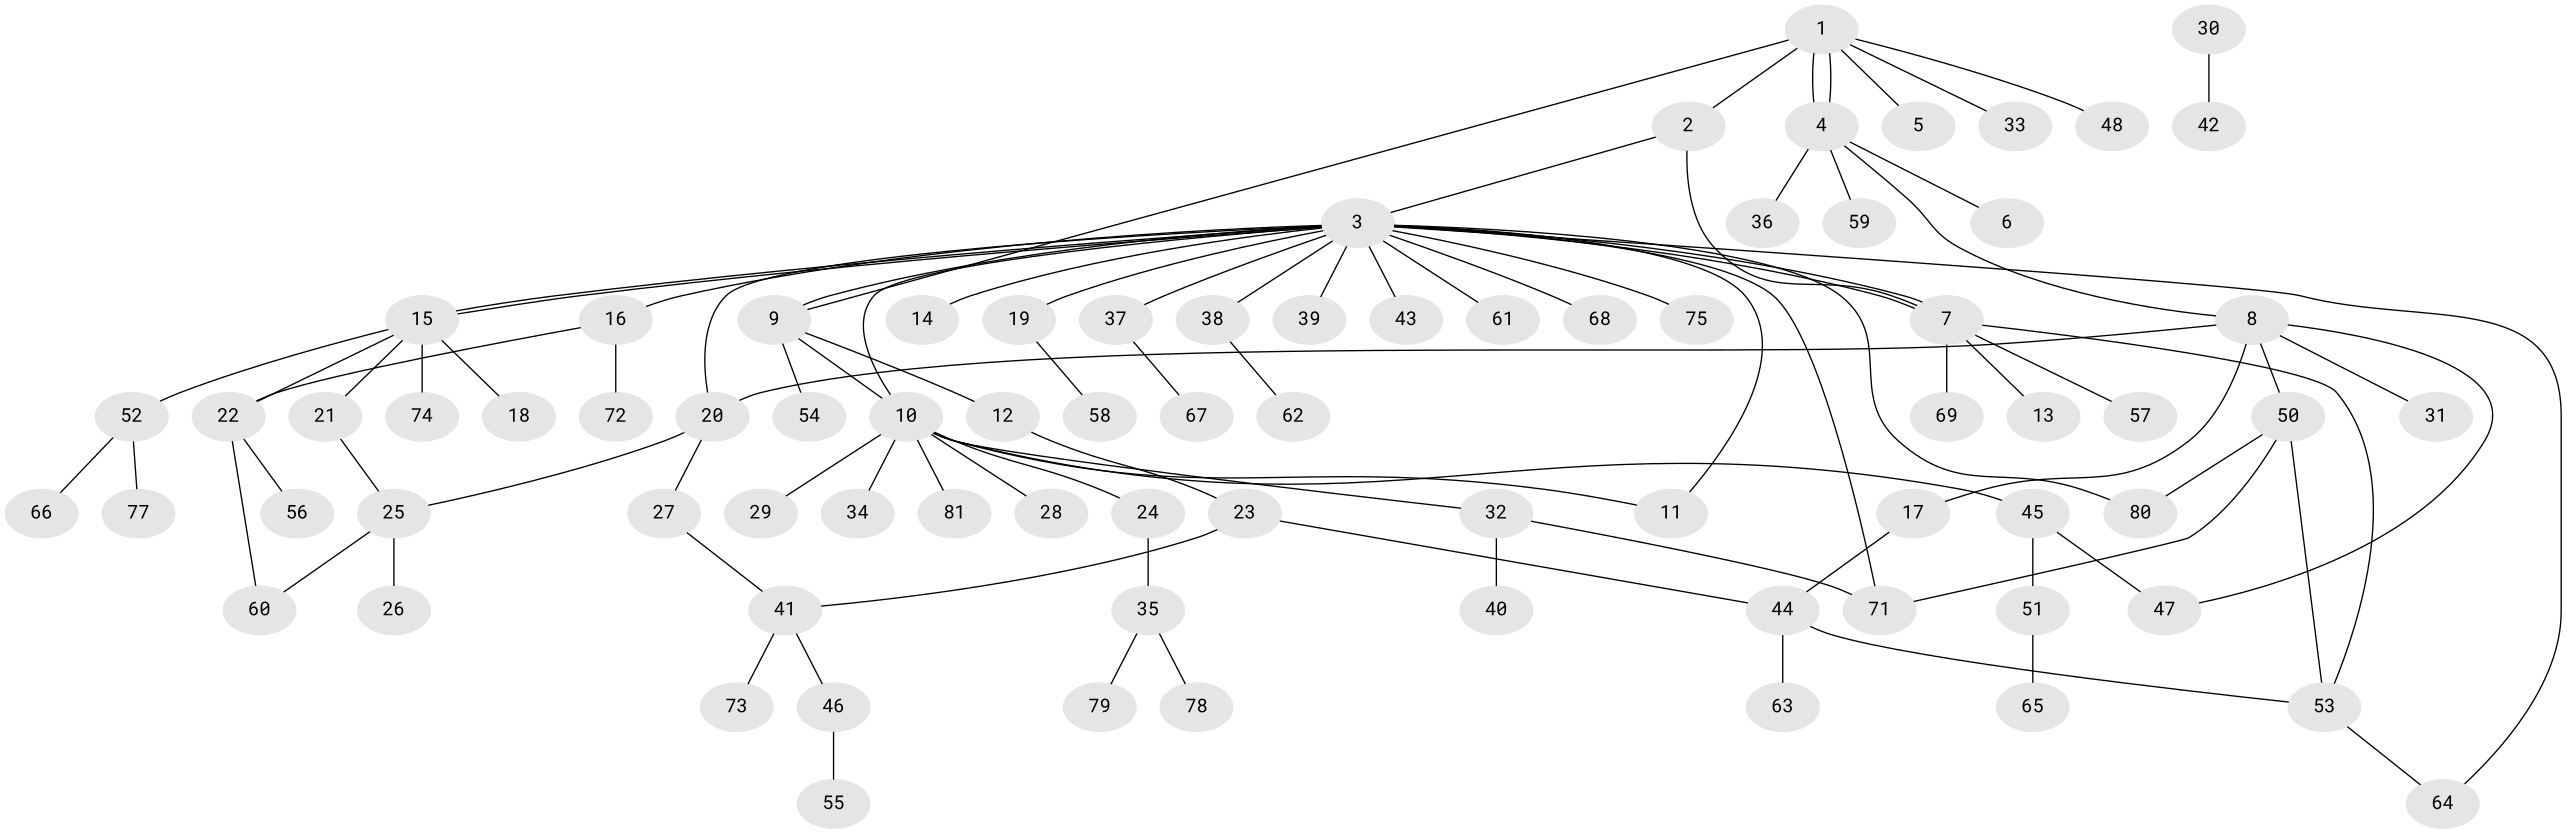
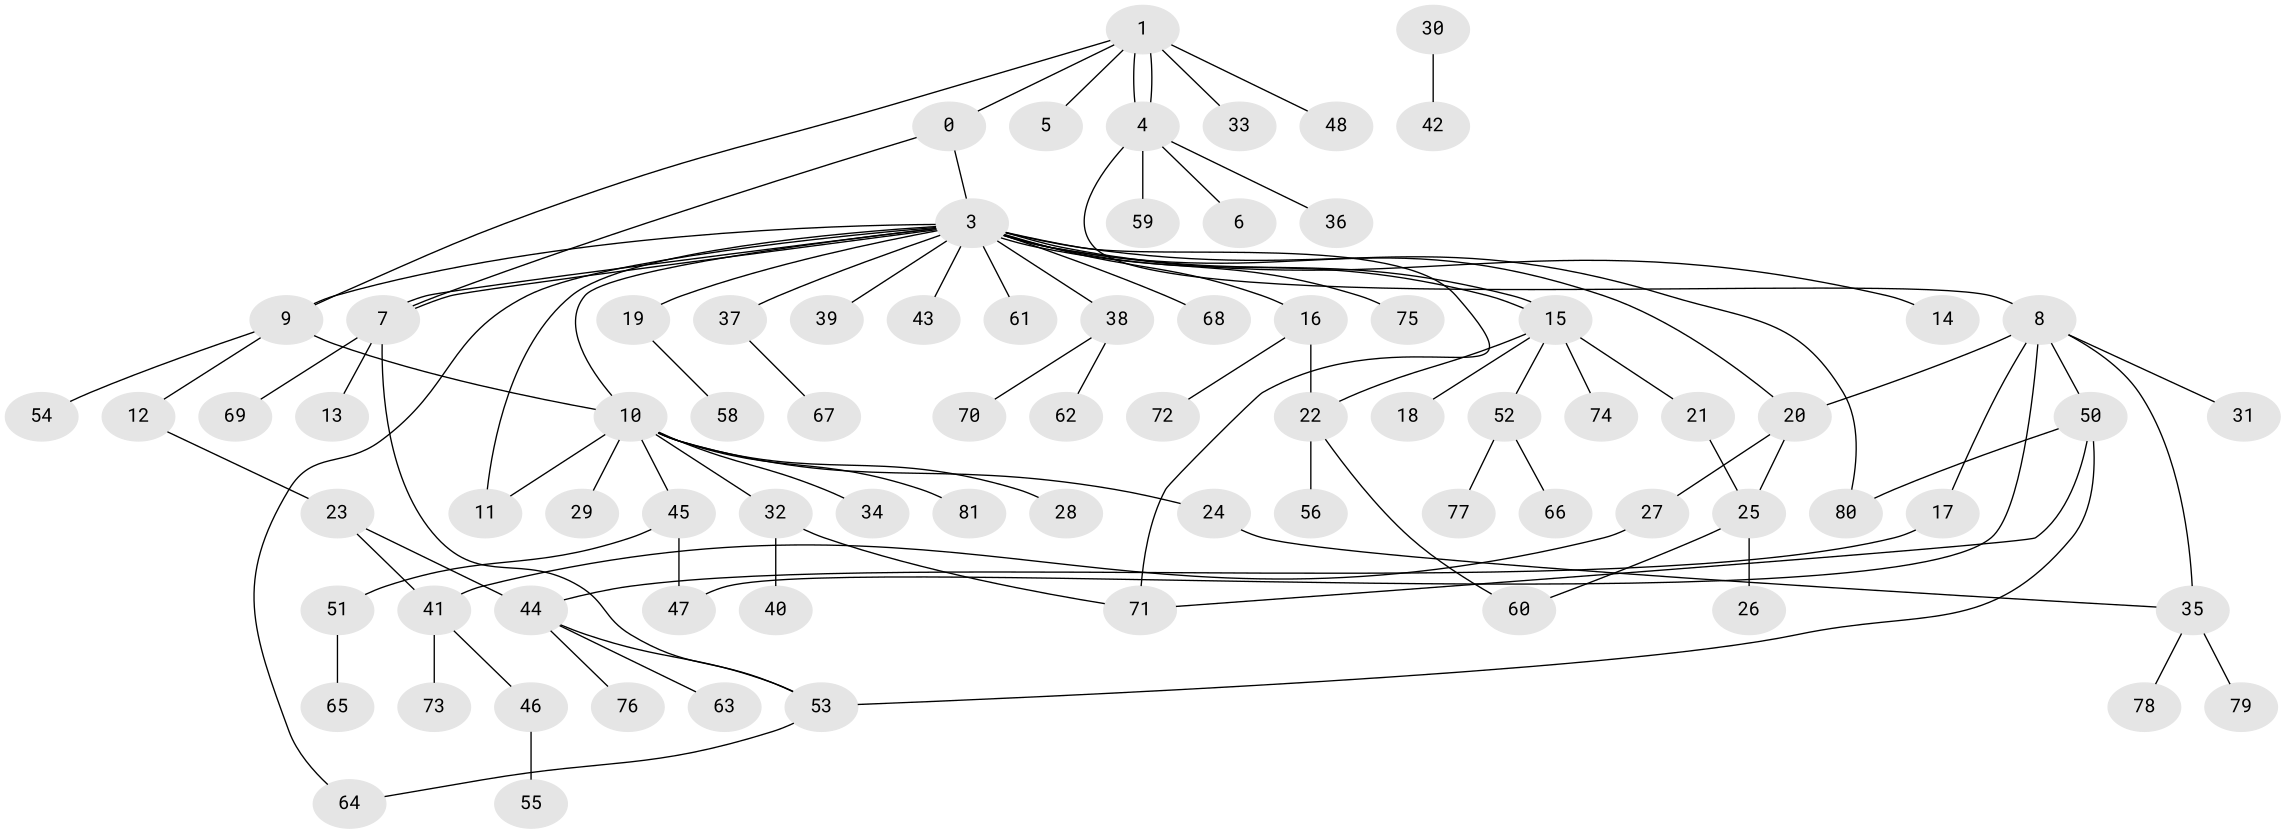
(1689, 126) -> (949, 126)
none -> (969, 417)
(2140, 417) -> none
none -> (2164, 442)
none -> (628, 707)
